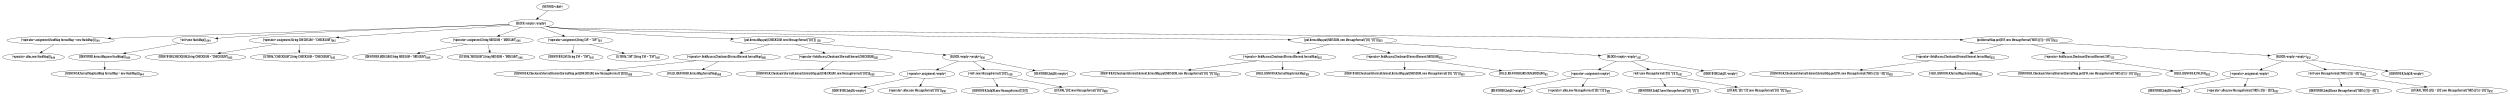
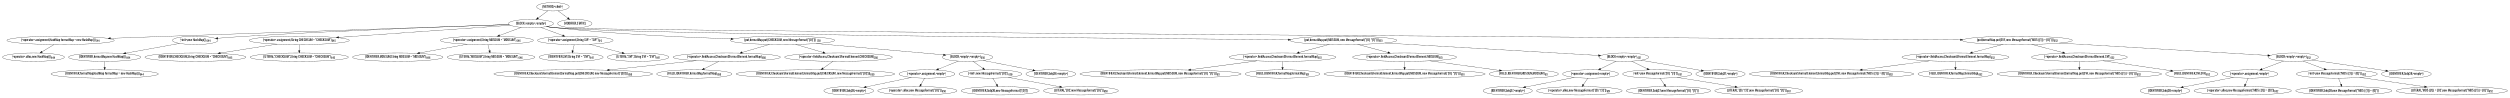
none -> (575, 24)
(2112, 57) -> (2112, 57)
